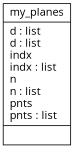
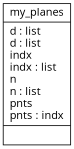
(34, 116) -> (37, 116)
